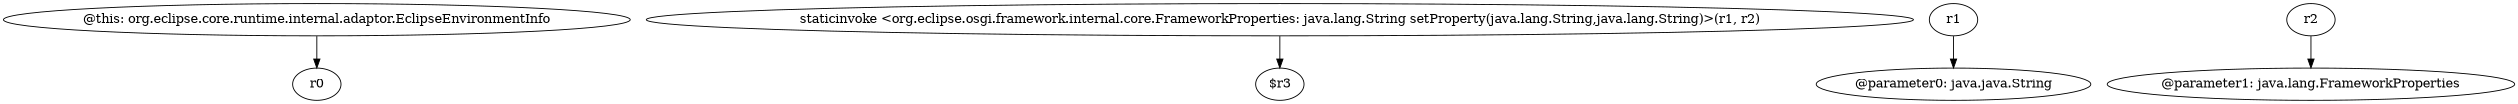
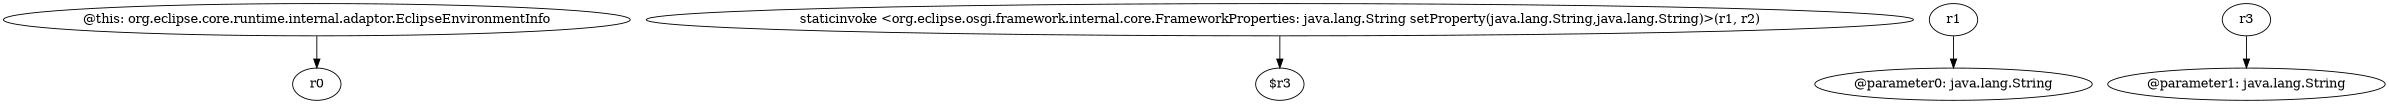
(2311, 20) -> (2246, 20)
(1954, 84) -> (1954, 84)
(2311, 84) -> (2246, 84)
